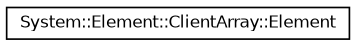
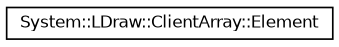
(178, 23) -> (170, 23)
